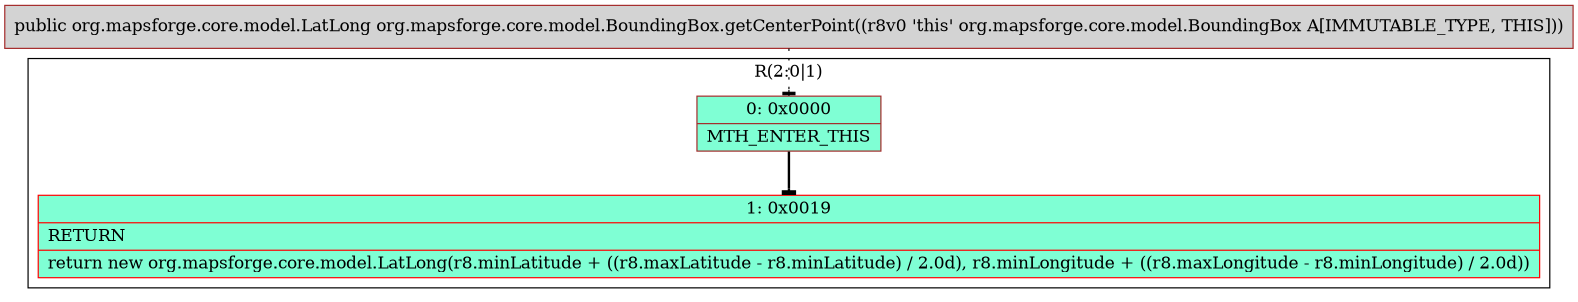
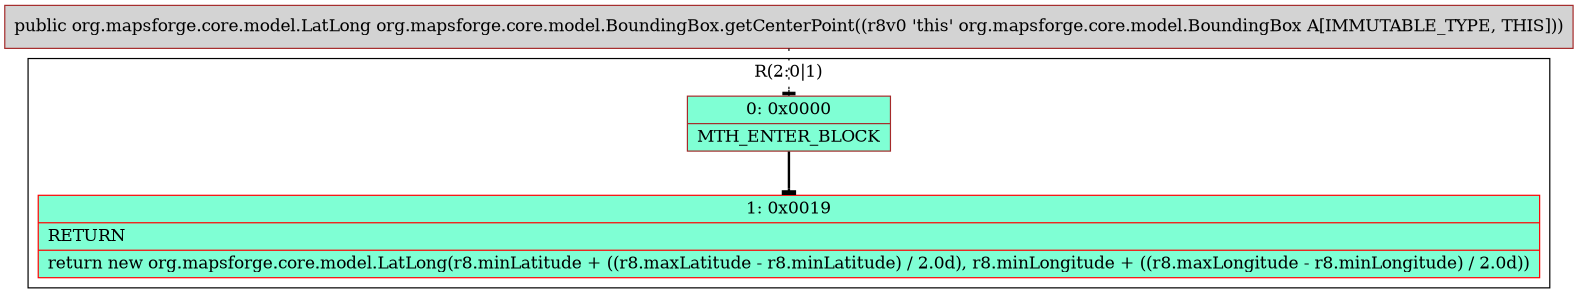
(789, 137) -> (789, 137)
